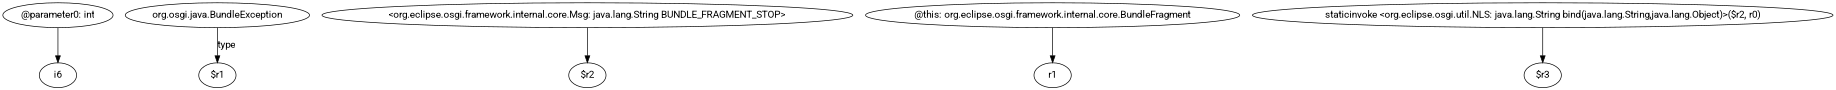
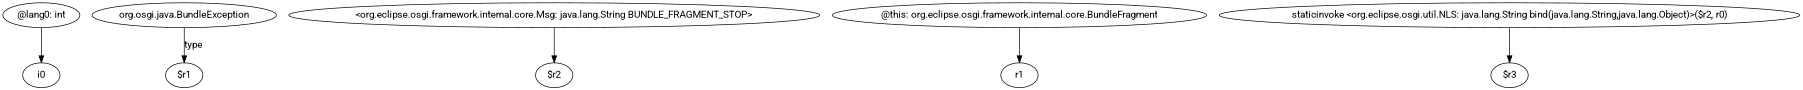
(58, 15) -> (41, 15)
(58, 75) -> (41, 75)
